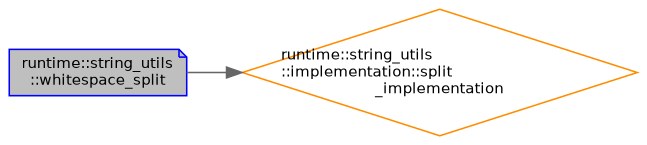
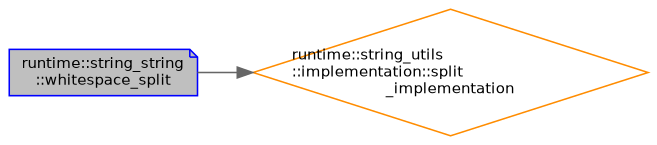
(98, 73) -> (103, 73)
